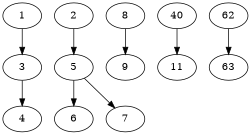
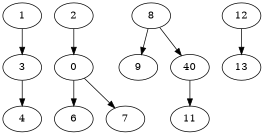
(229, 16) -> (242, 16)
none -> (168, 39)
(74, 67) -> (74, 67)
(229, 67) -> (242, 67)
